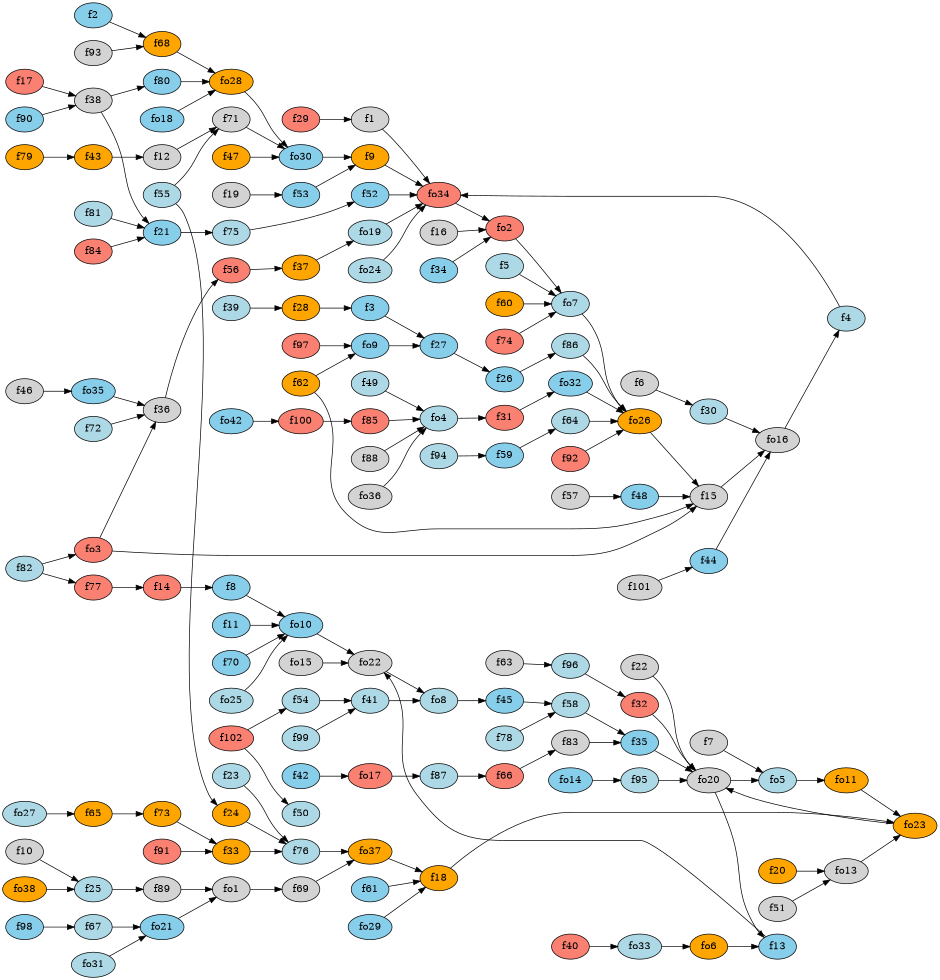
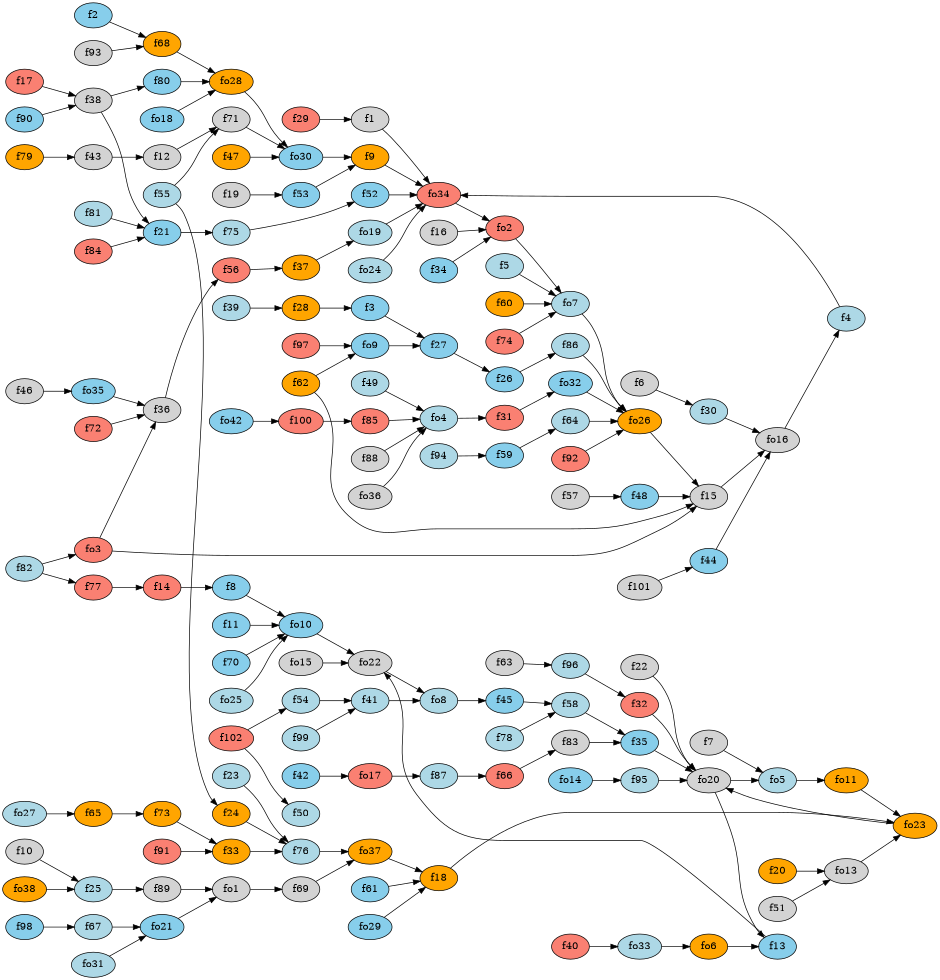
(93, 157) -> (93, 157)
(93, 429) -> (93, 429)
